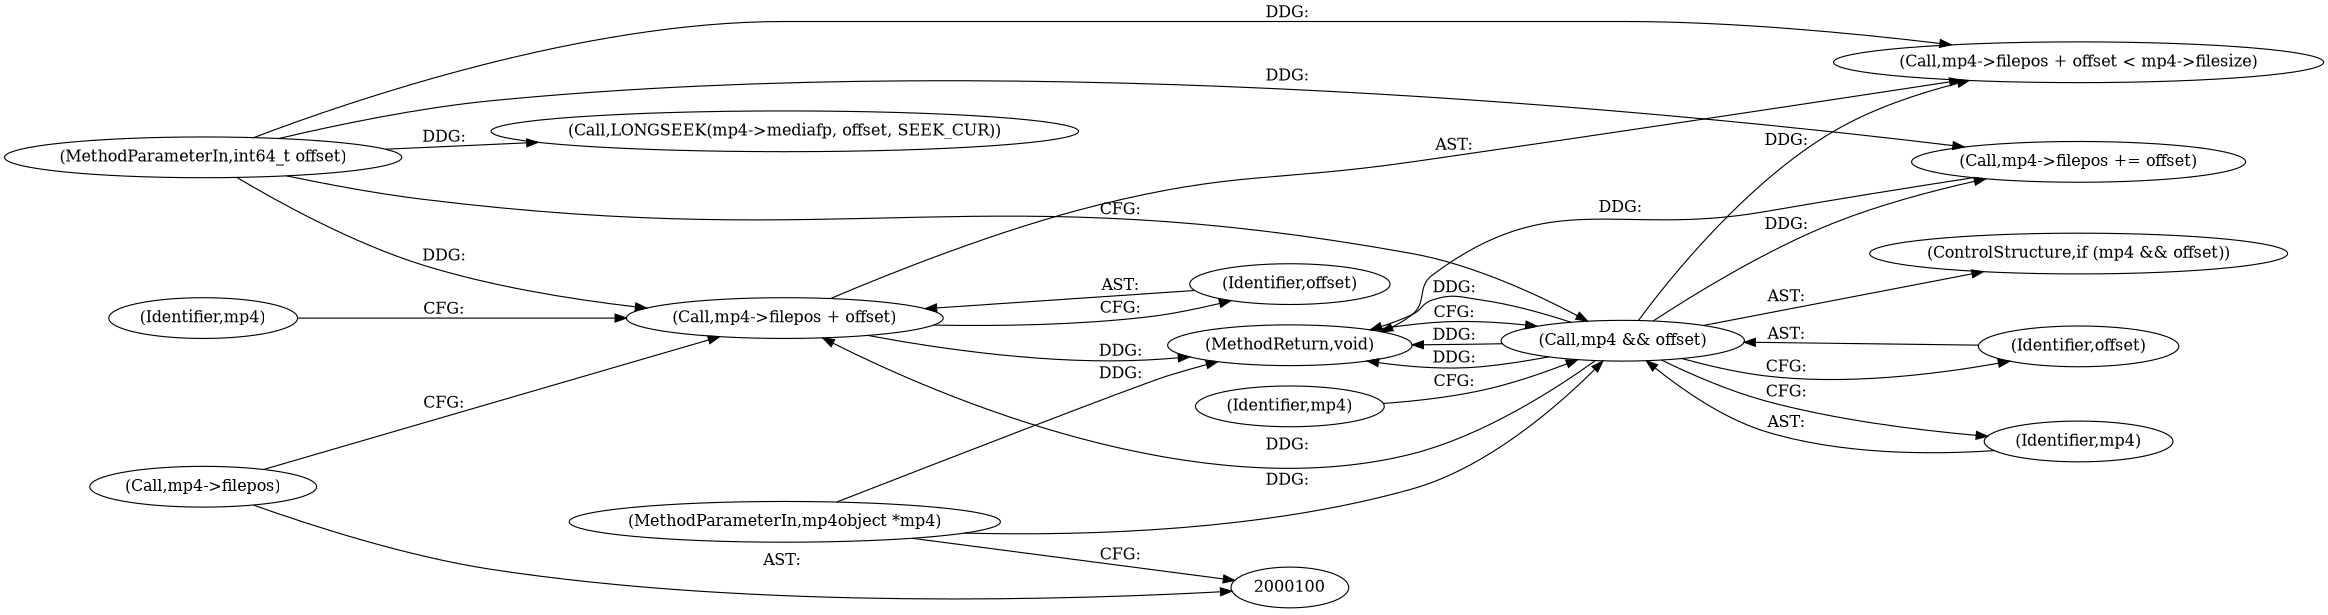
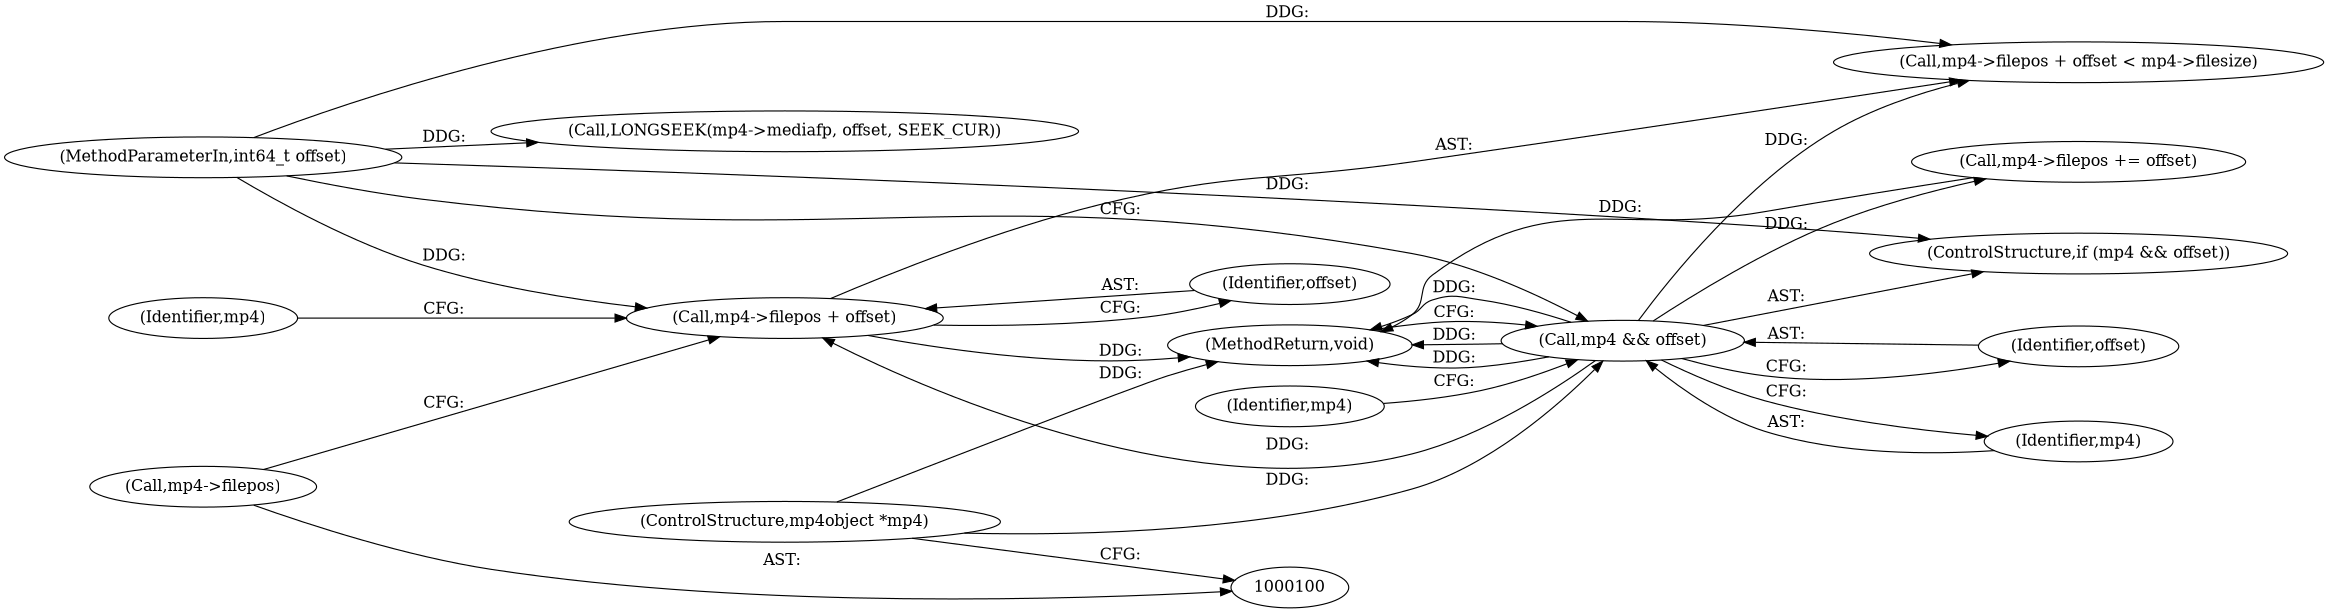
(1115, 83) -> (1119, 191)
(785, 522) -> (785, 522)
(1290, 587) -> (1290, 587)
